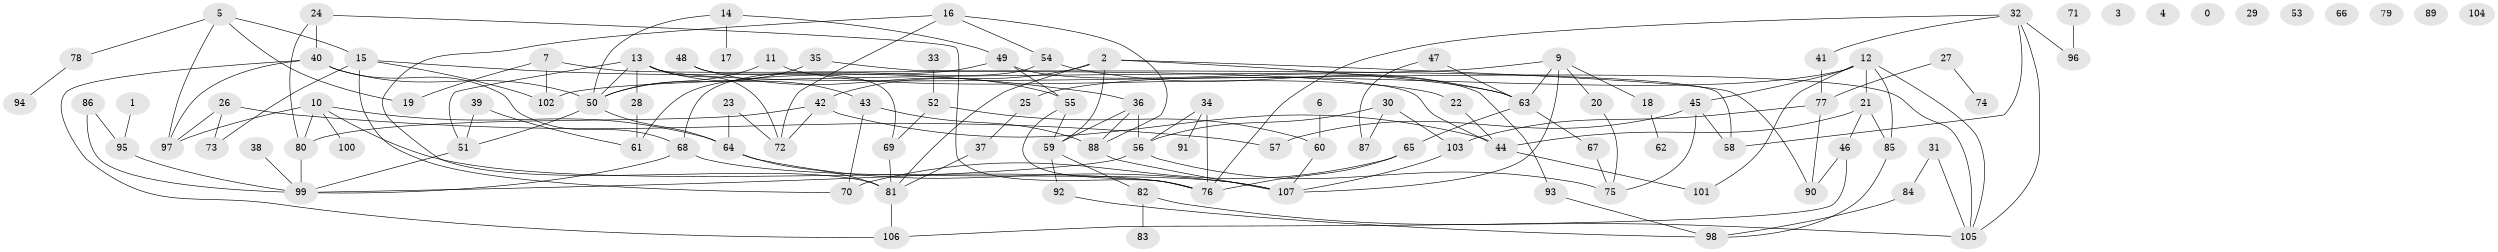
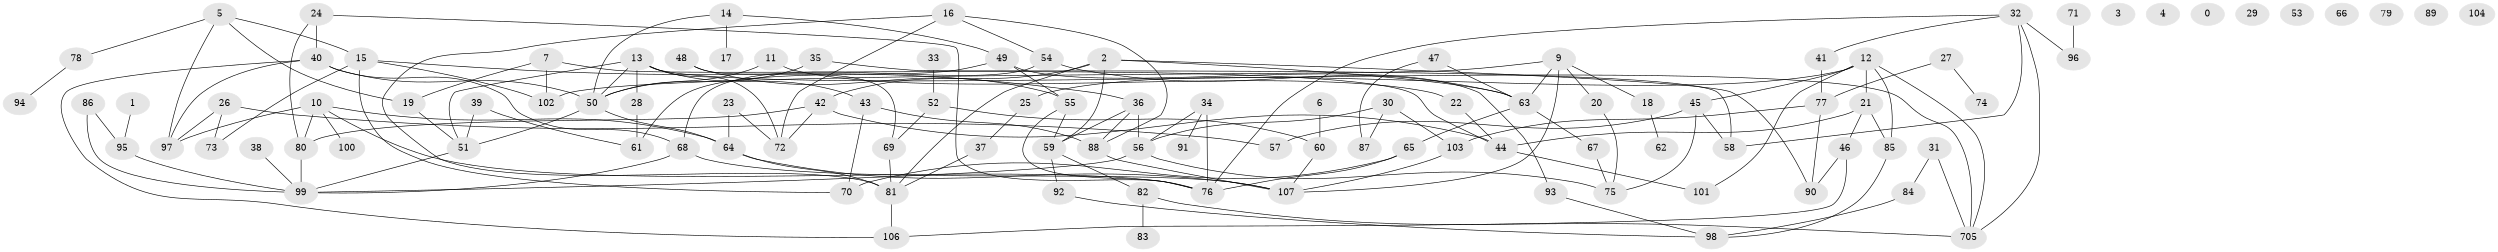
none -> (439, 129)
(1969, 238) -> (1969, 238)
